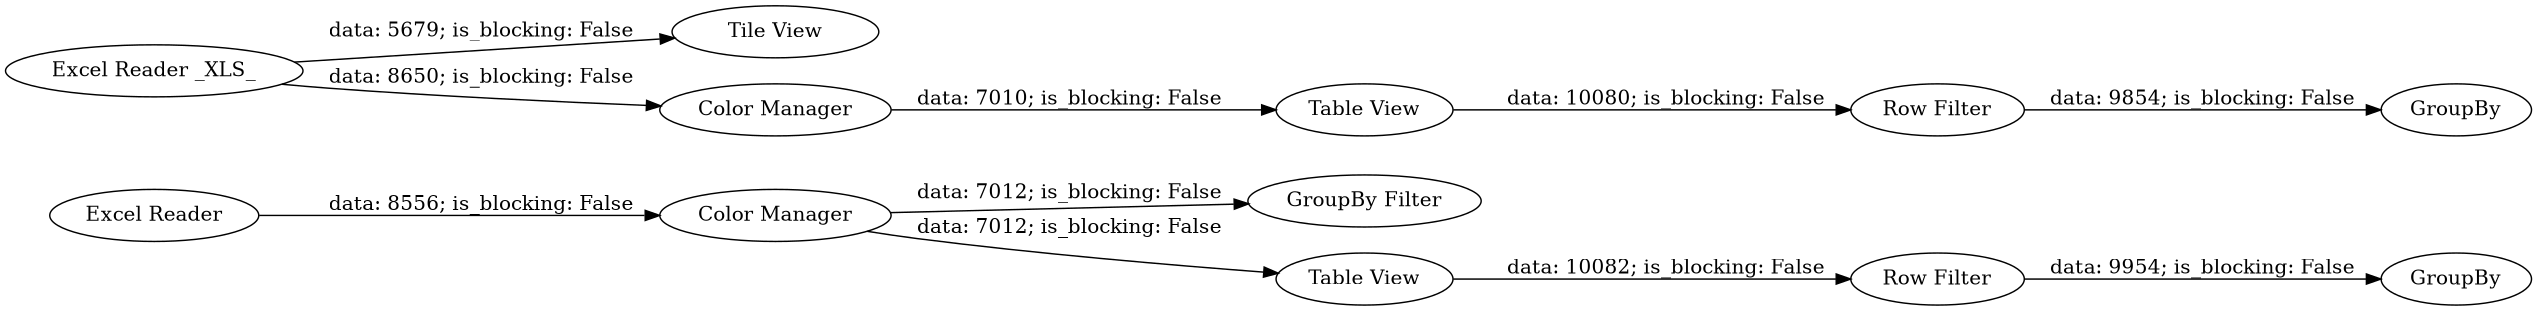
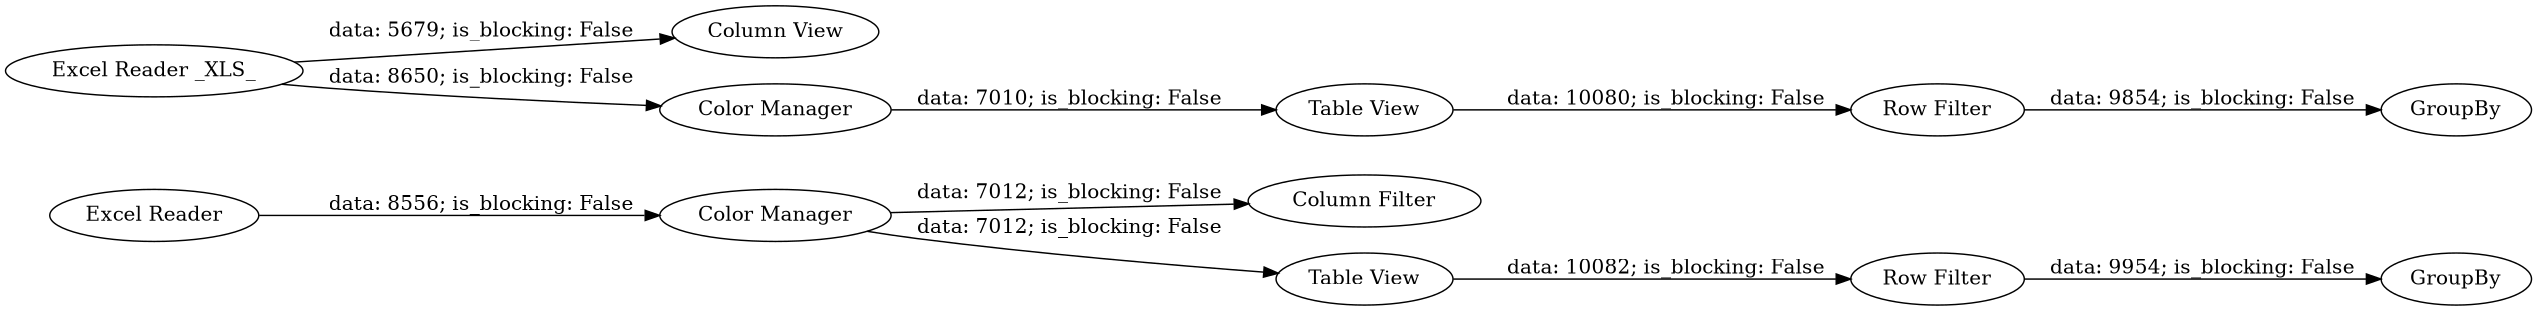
(775, 32) -> (775, 32)
(1365, 201) -> (1365, 201)
